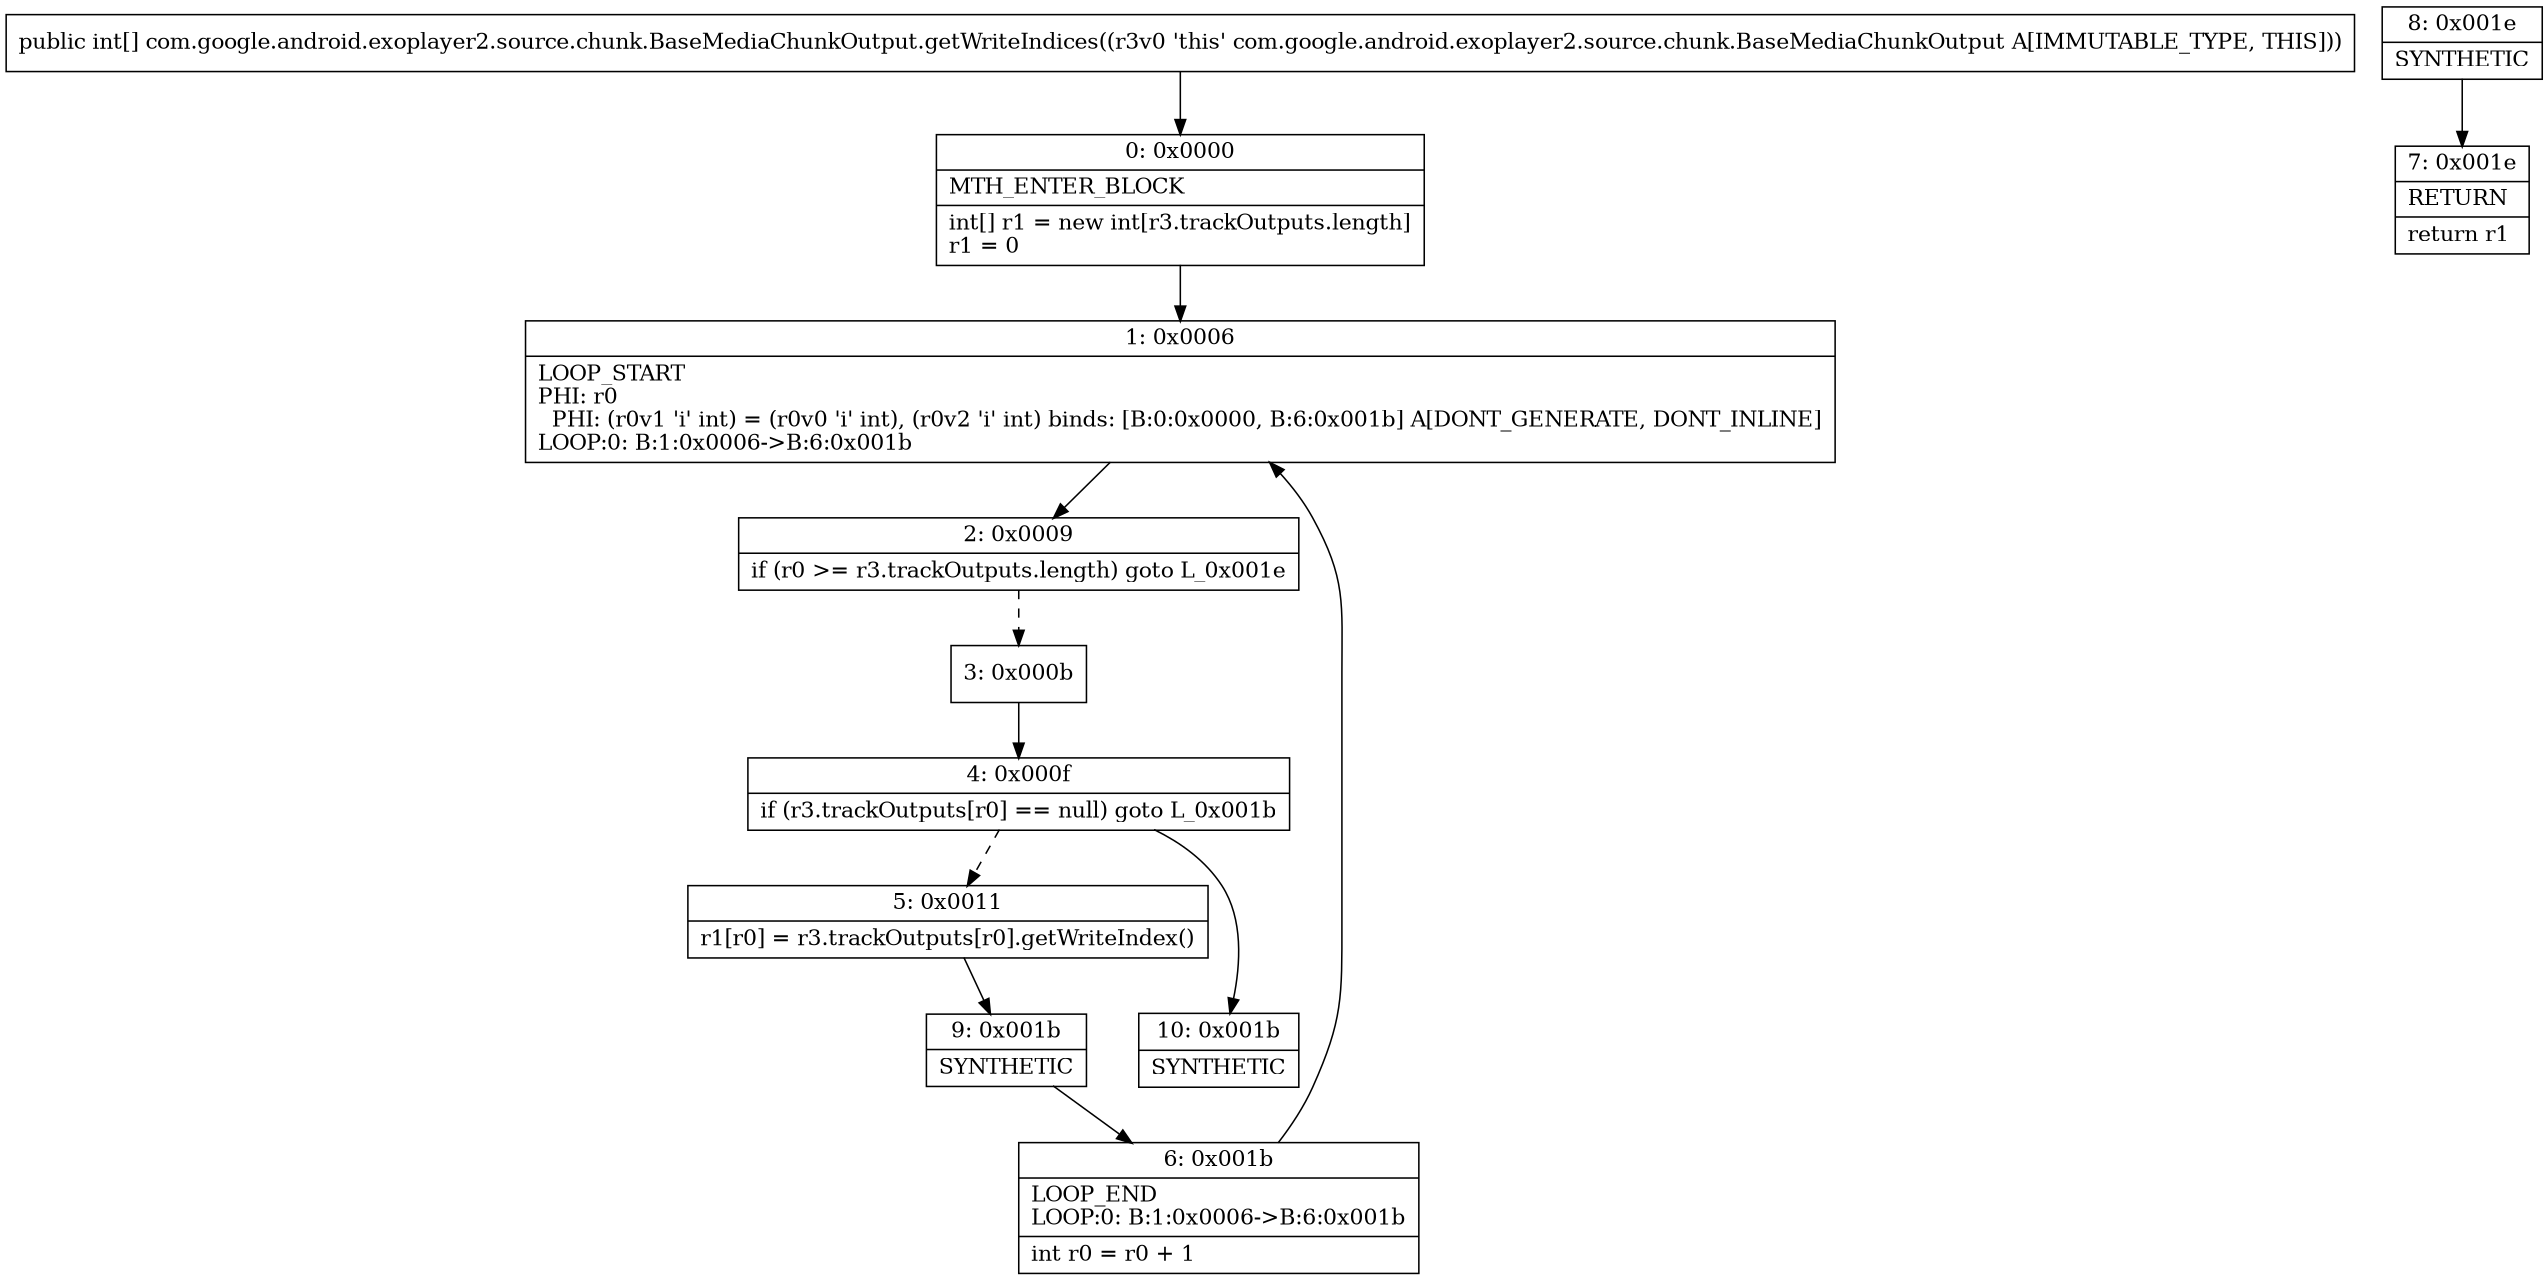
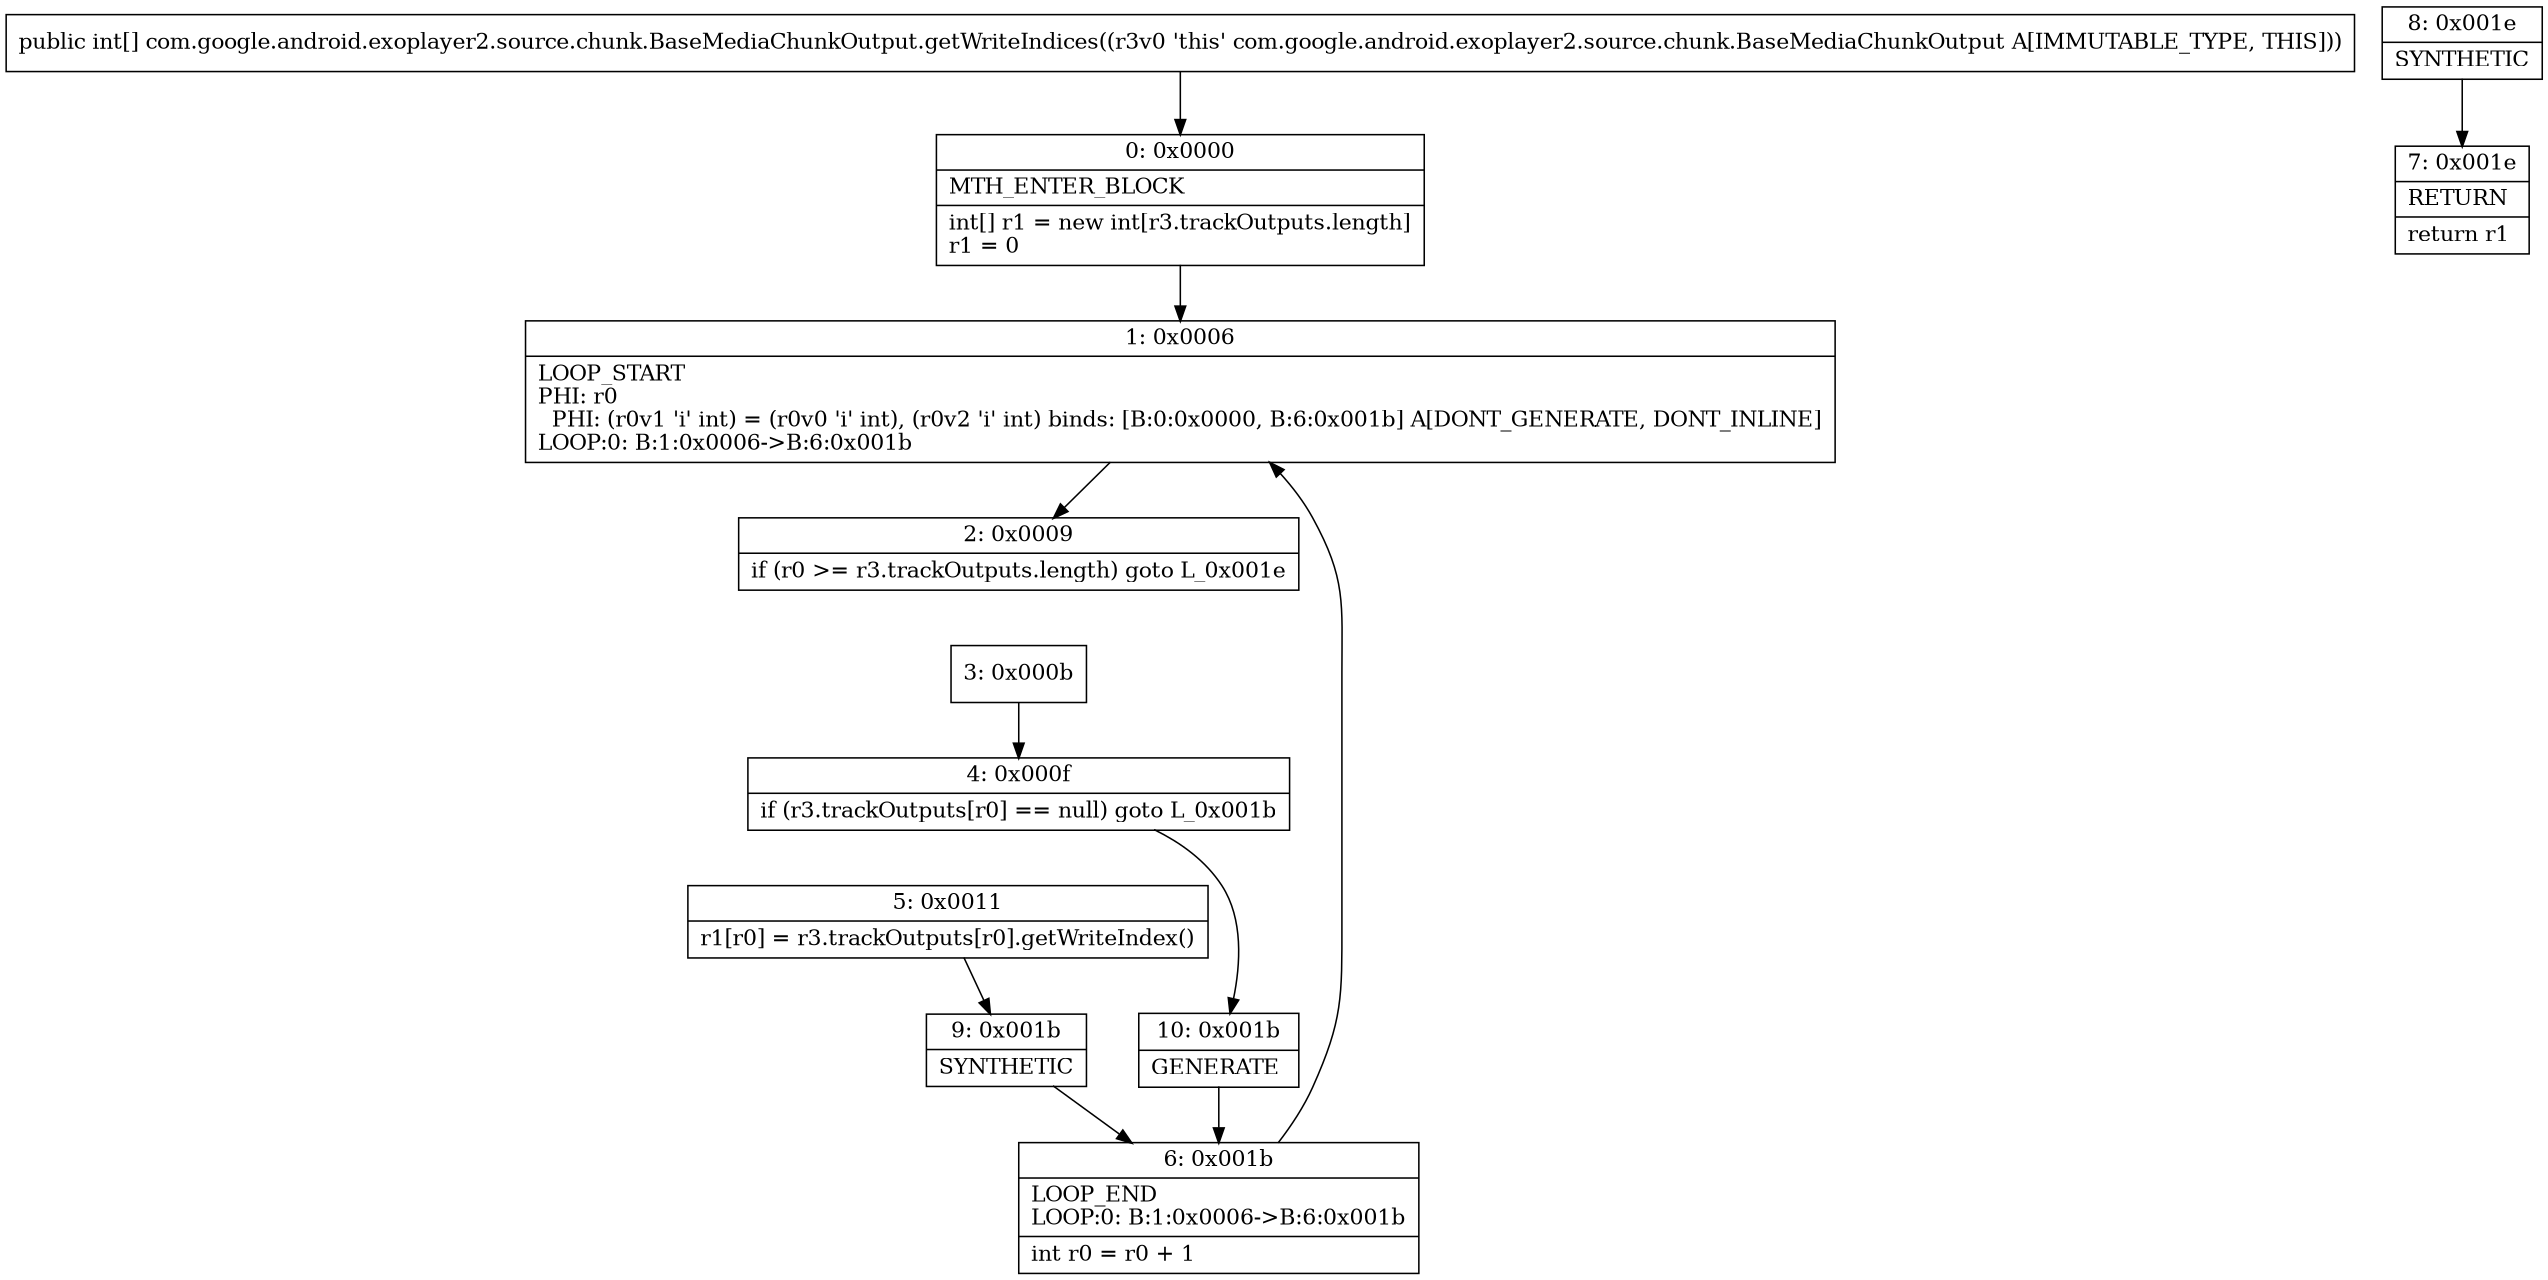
(1019, 610) -> none
(987, 851) -> none
(1219, 1068) -> (1216, 1068)
none -> (1219, 1107)
